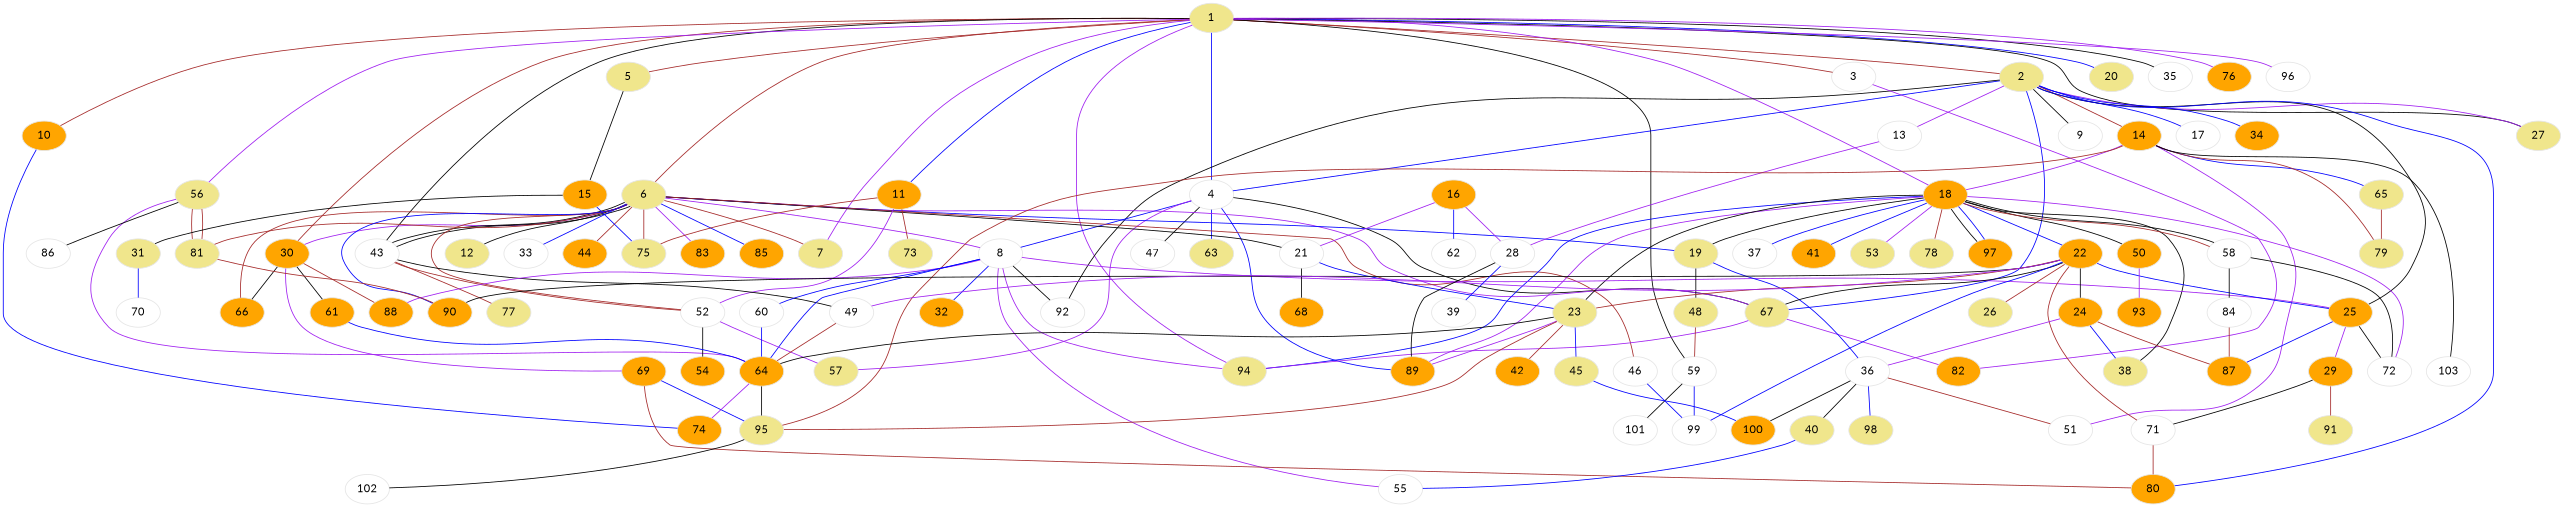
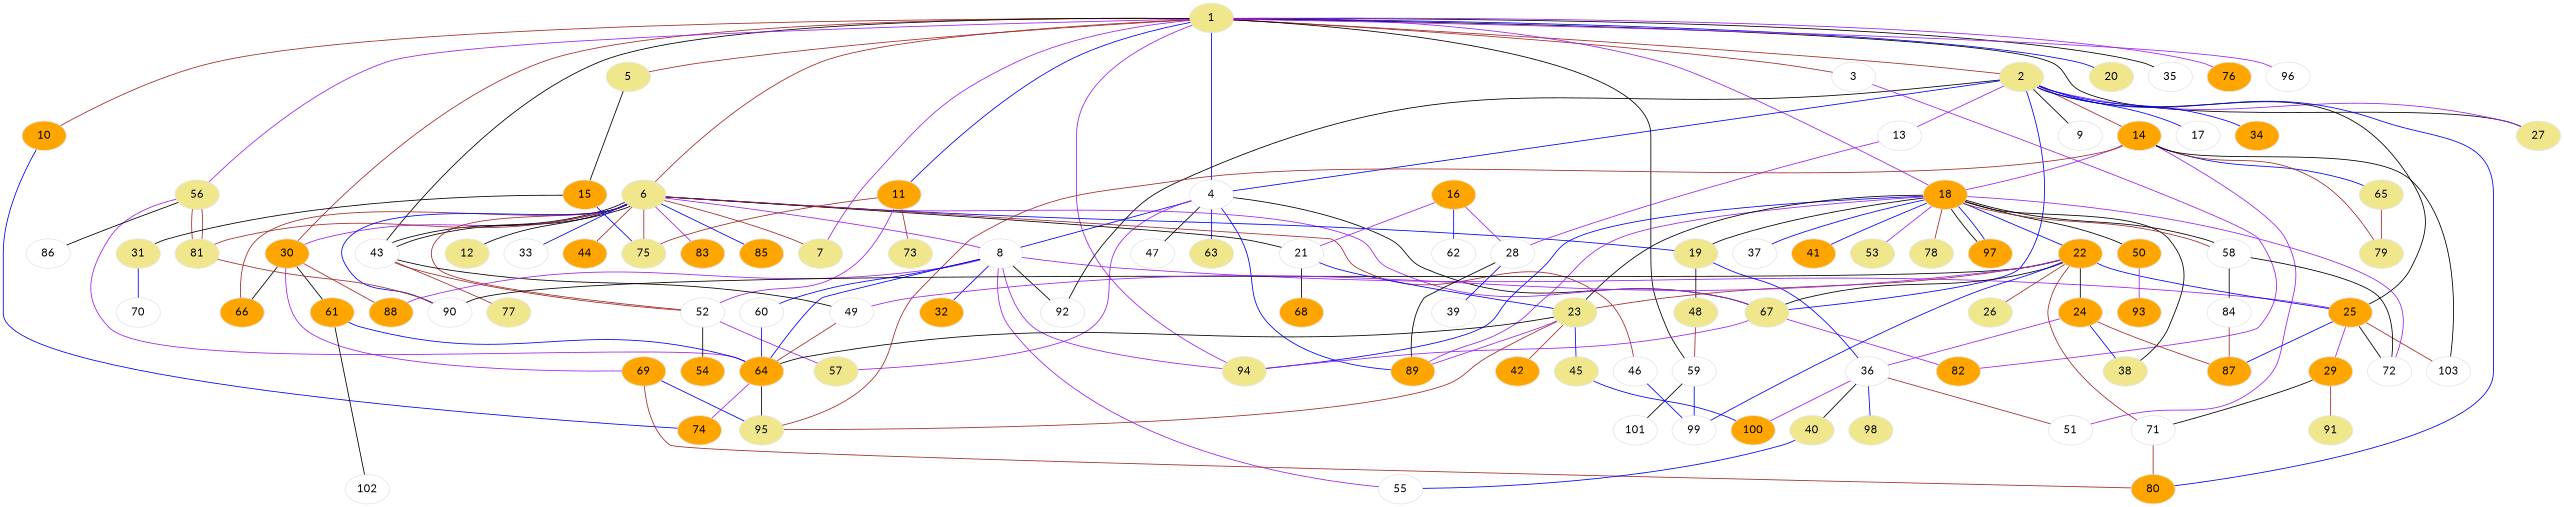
(450, 312) -> (450, 312)
none -> (2406, 346)
(1810, 401) -> (1810, 401)
(568, 474) -> (348, 394)
